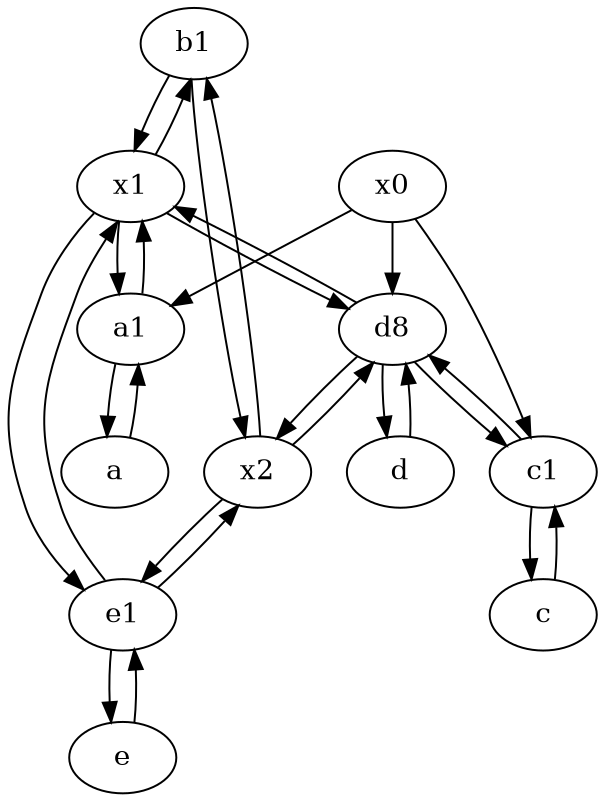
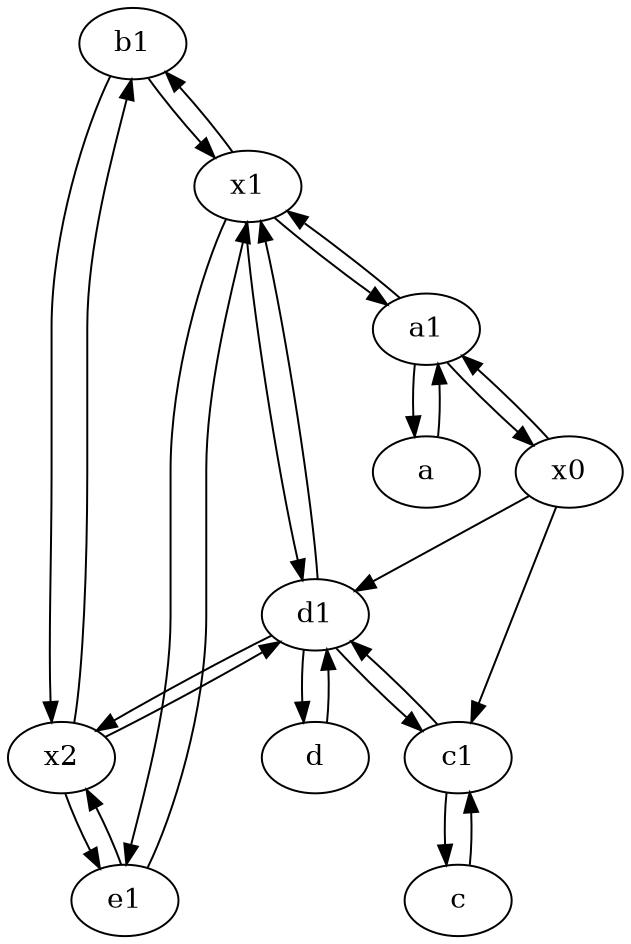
(393, 329) -> (315, 615)
none -> (482, 398)
(123, 758) -> none
